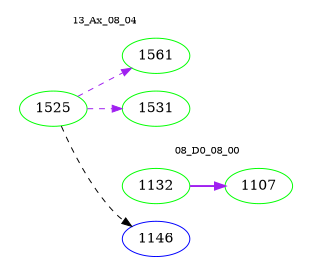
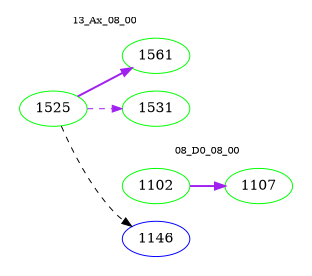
(105, 21) -> (105, 21)
(100, 85) -> (100, 85)
(156, 186) -> (156, 186)
